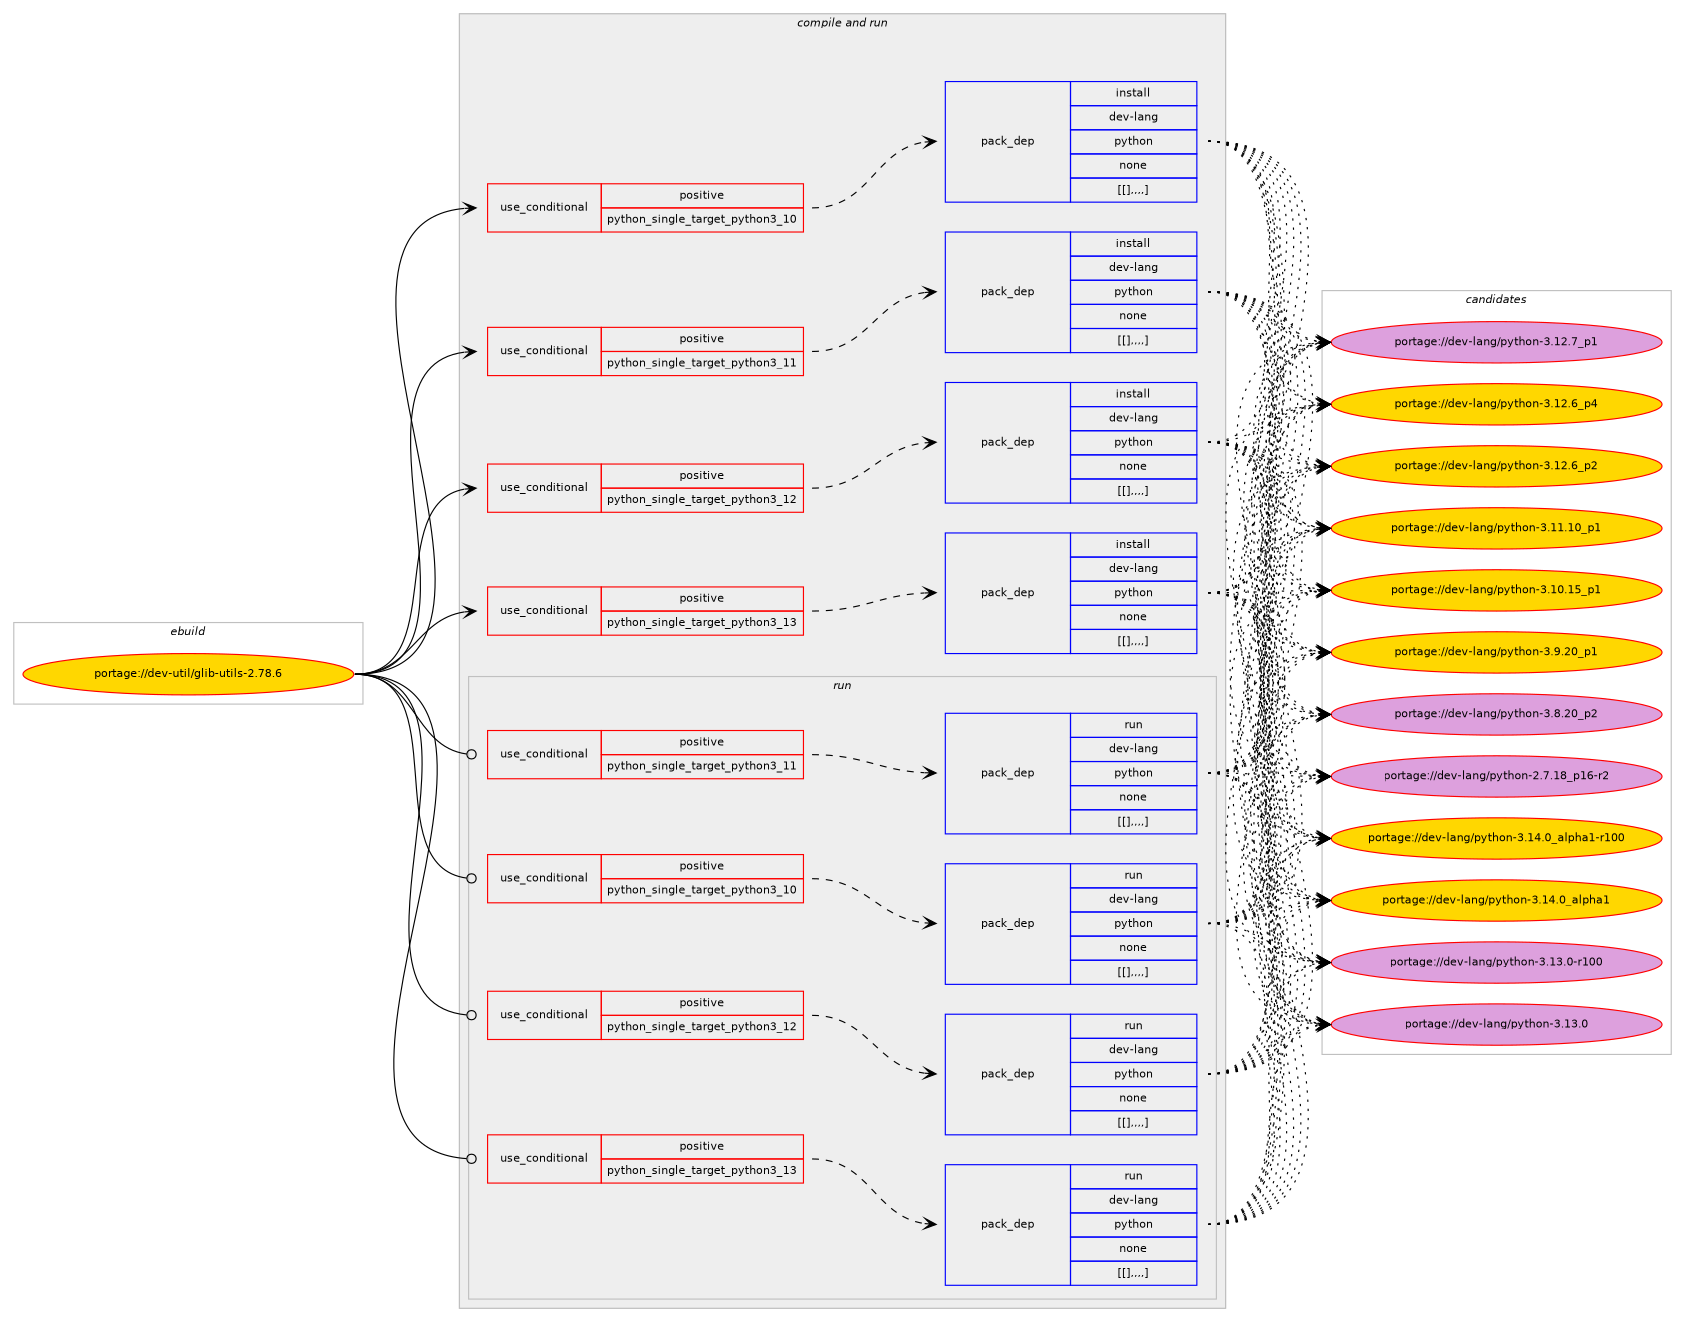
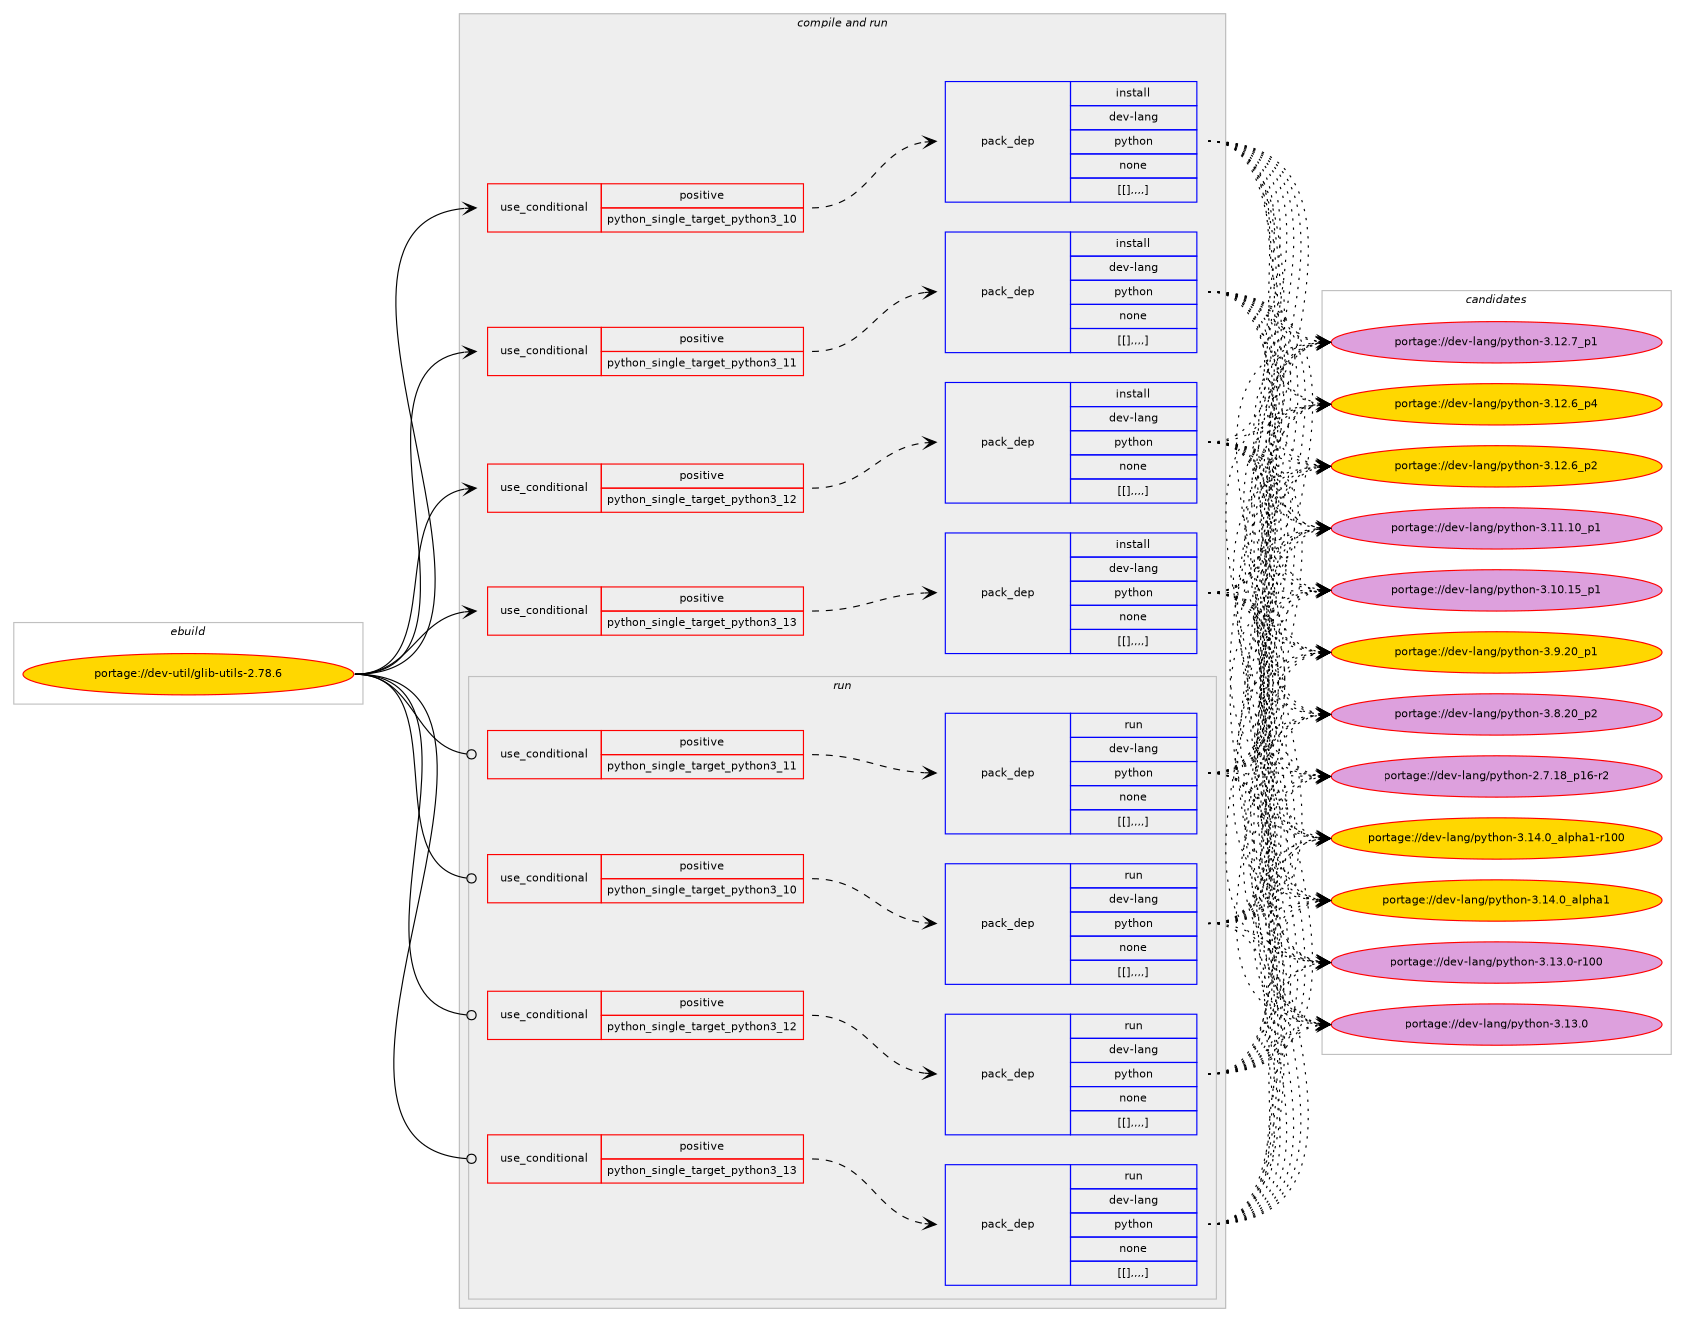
(1497, 528) -> (1497, 528)
(1497, 590) -> (1497, 590)
